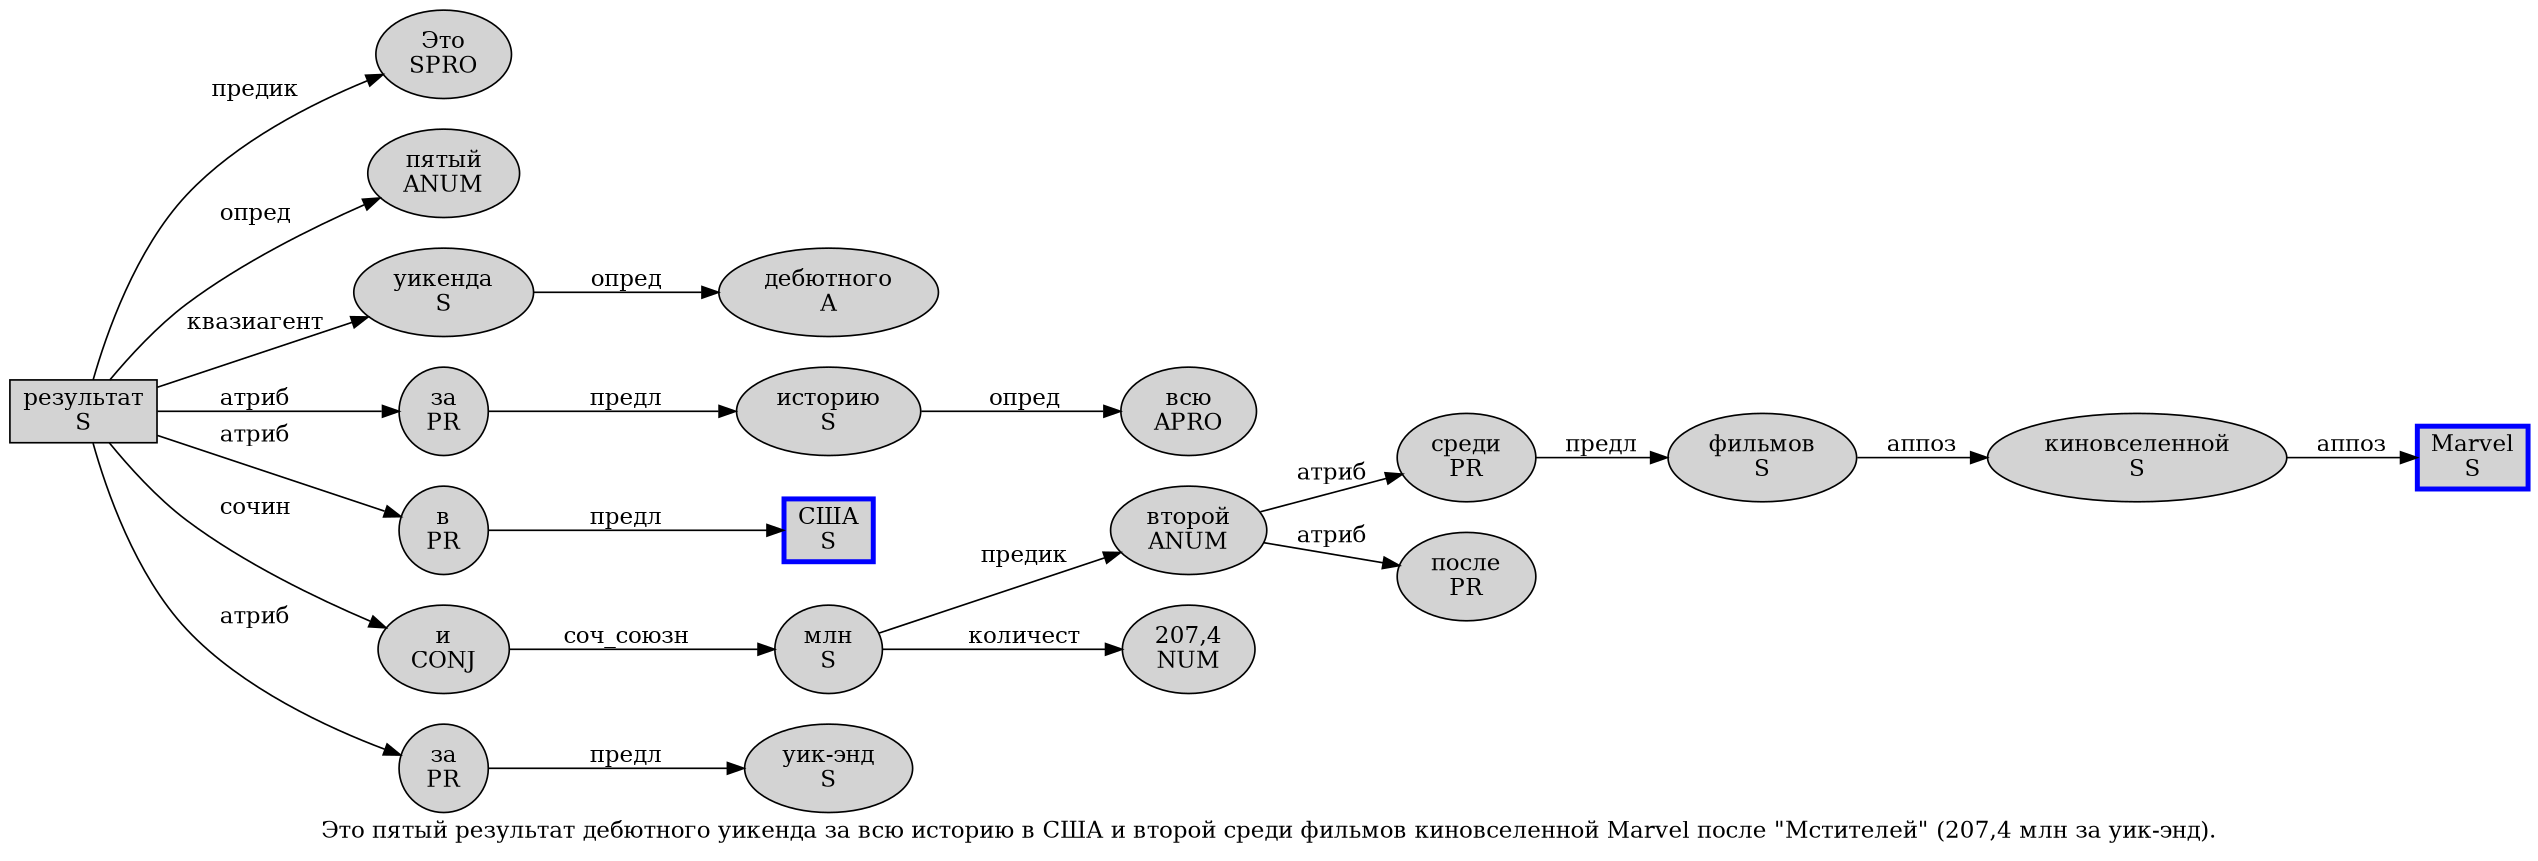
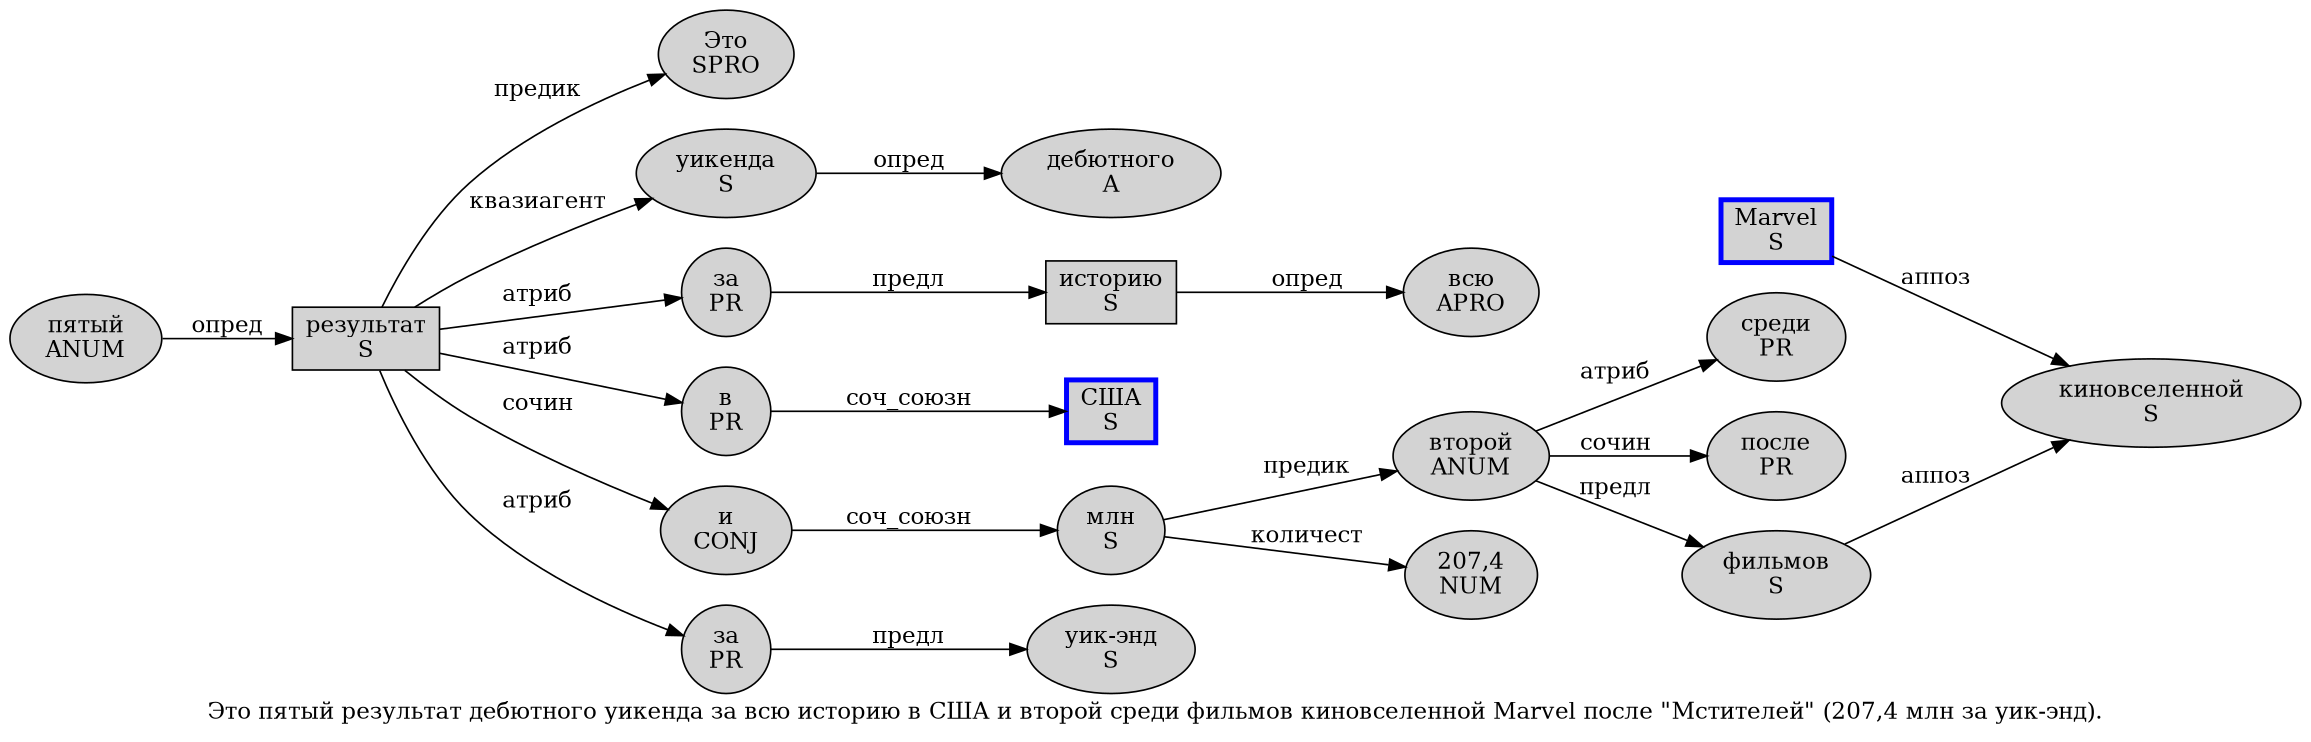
(226, 277) -> (219, 339)
(829, 411) -> (1111, 292)
(1593, 458) -> (1612, 511)
(2344, 458) -> (1943, 307)
(626, 518) -> (909, 399)
(1332, 536) -> (1616, 444)
